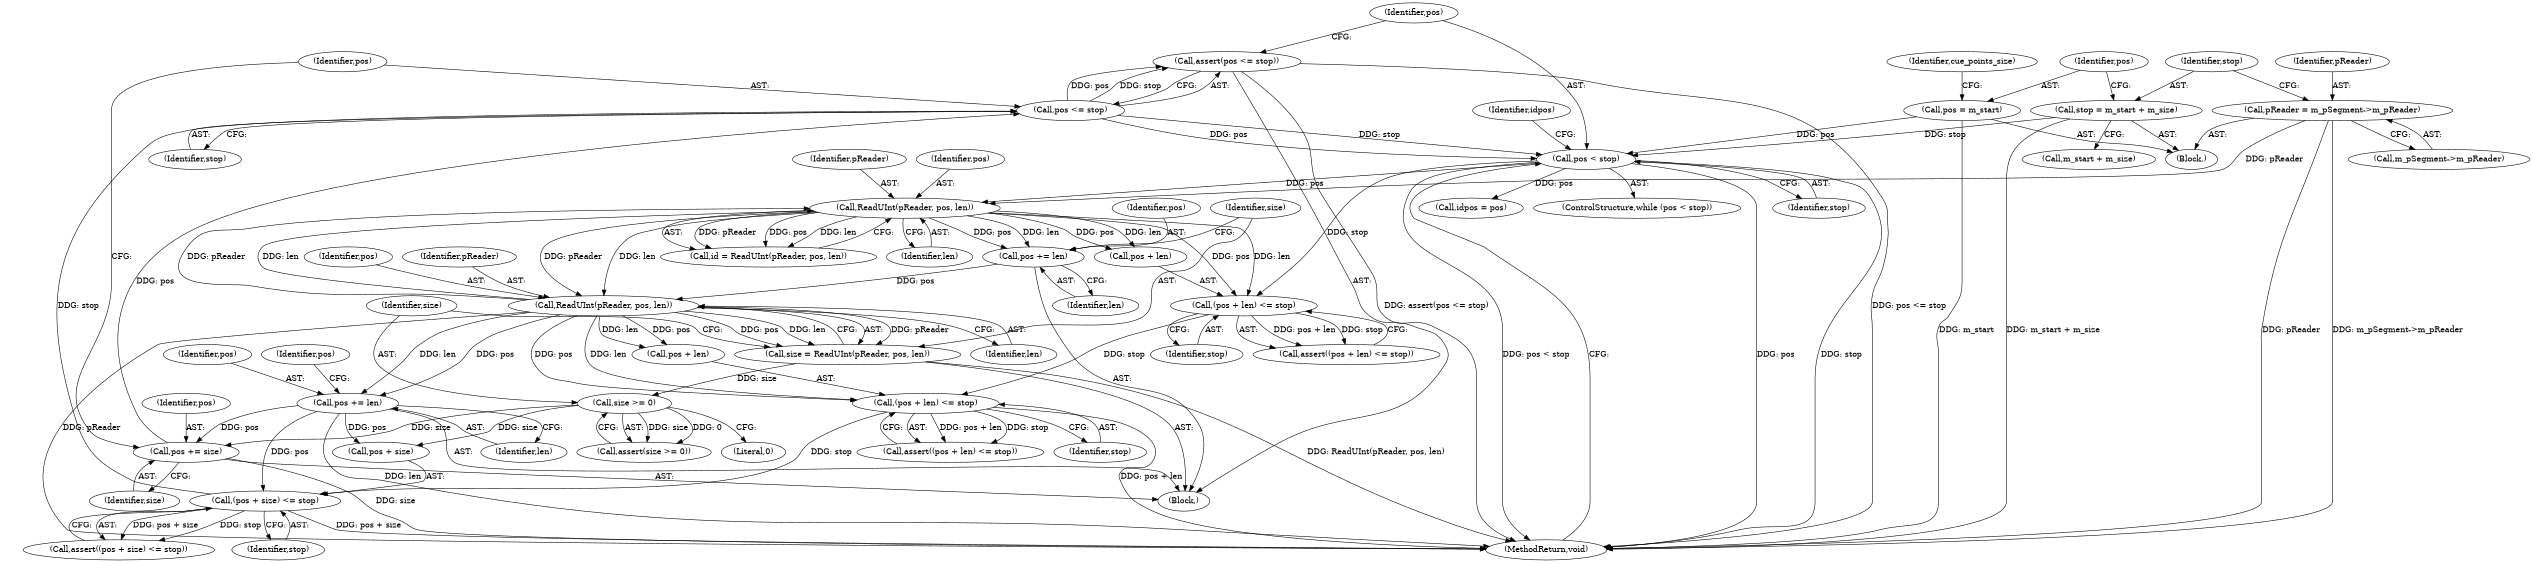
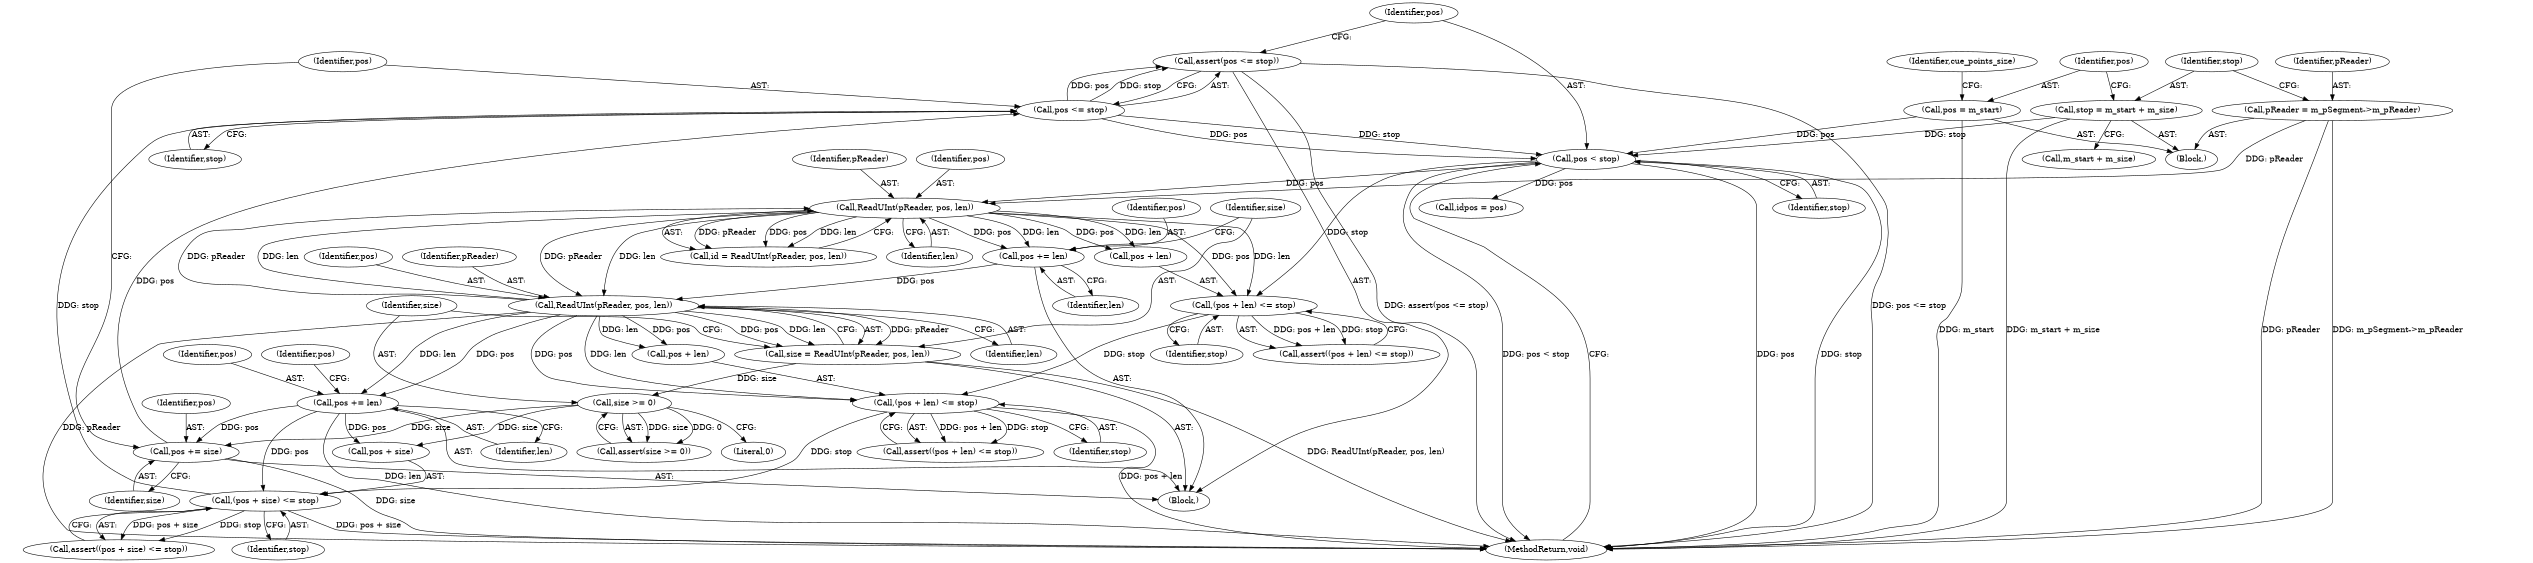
(1522, 111) -> none
(2439, 159) -> none
(1637, 208) -> none
